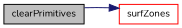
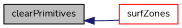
(97, 8) -> (107, 21)
